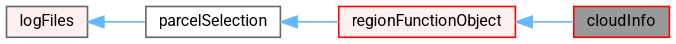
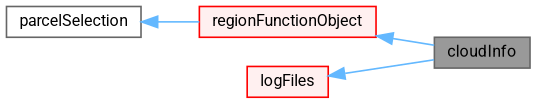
(47, 22) -> (288, 82)
(125, 22) -> (390, 67)
(622, 22) -> (482, 53)
